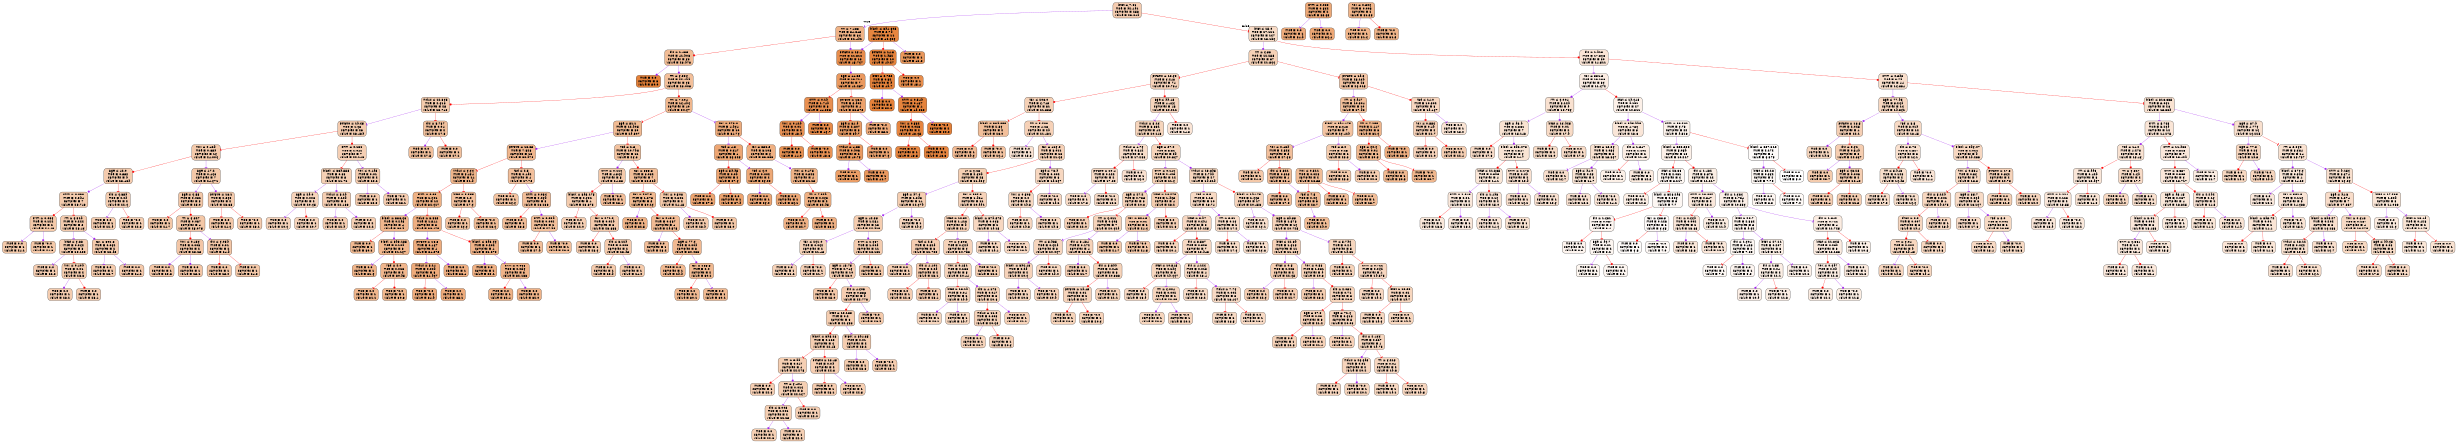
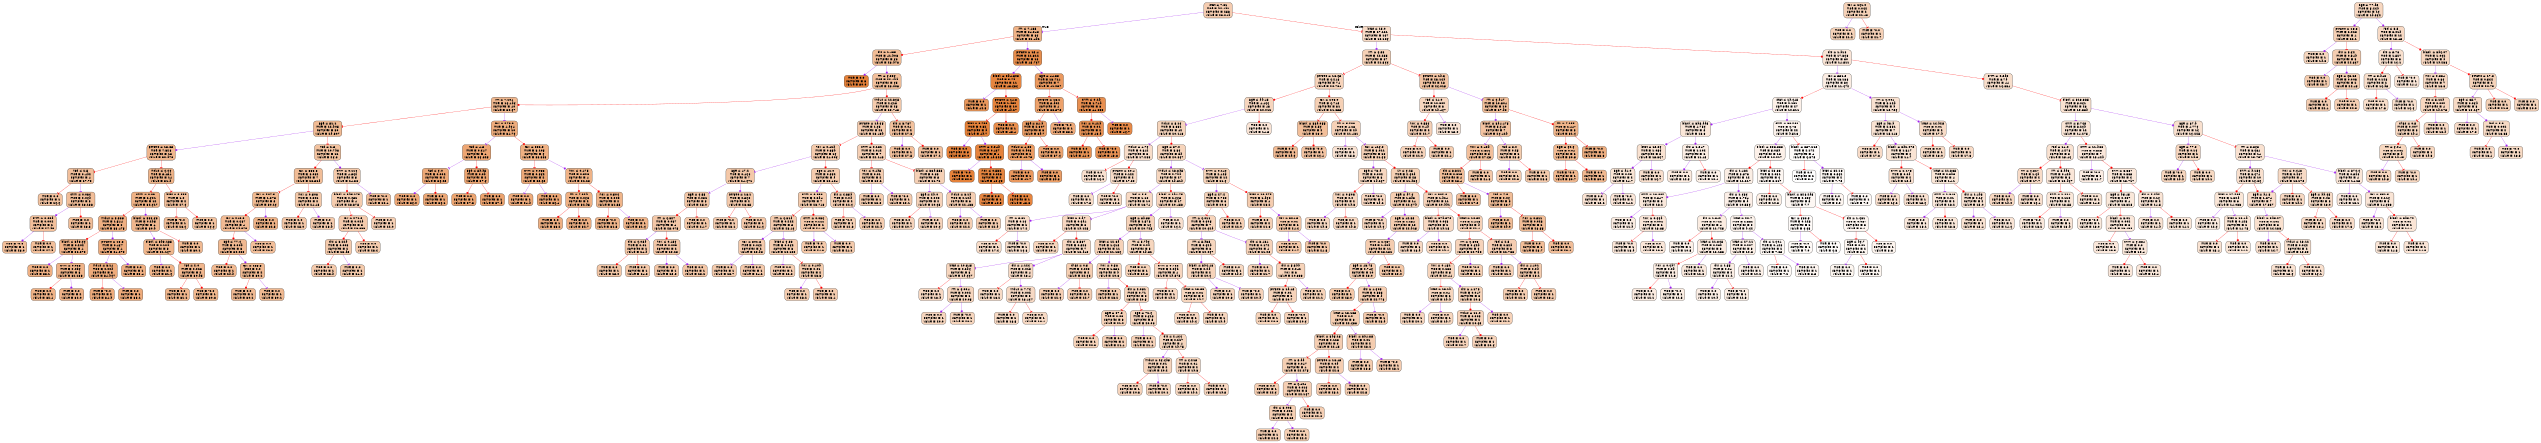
(868, 45) -> (1017, 69)
(1893, 93) -> none
(806, 116) -> (1091, 116)
(1936, 140) -> (2412, 45)
(360, 164) -> (872, 164)
none -> (534, 164)
(118, 181) -> (826, 181)
none -> (593, 187)
(1309, 187) -> (1516, 211)
(1969, 187) -> (2476, 93)
(2347, 211) -> (2278, 187)
(841, 235) -> none
(957, 235) -> (1470, 235)
(701, 269) -> (252, 269)
(1108, 272) -> (1291, 272)
